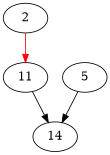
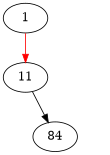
(26, 18) -> (26, 18)
(85, 77) -> none
(55, 137) -> (55, 137)
